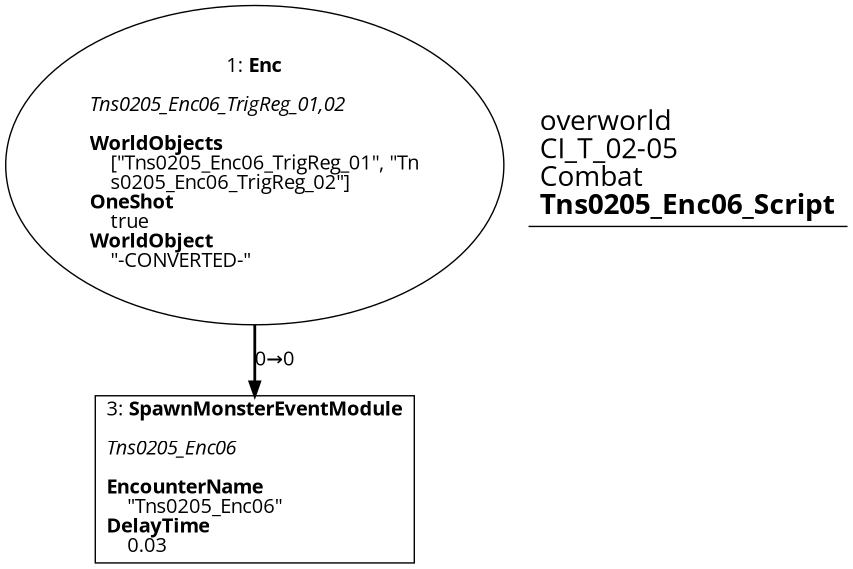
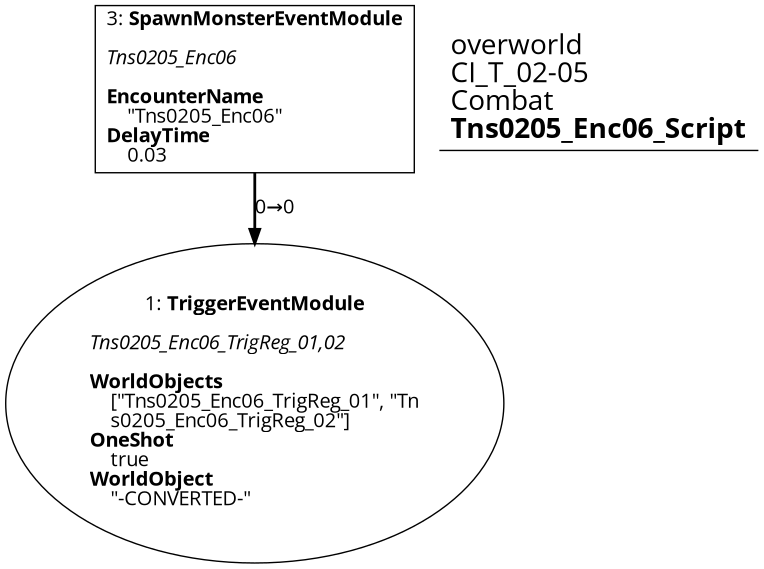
(266, 66) -> (266, 304)
(255, 353) -> (255, 201)
